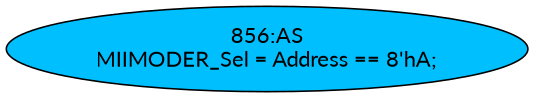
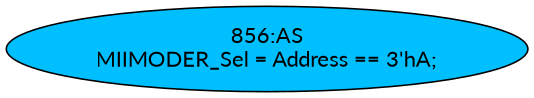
(267, 49) -> (267, 49)
